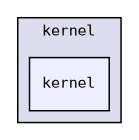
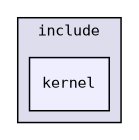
(69, 32) -> (69, 32)
